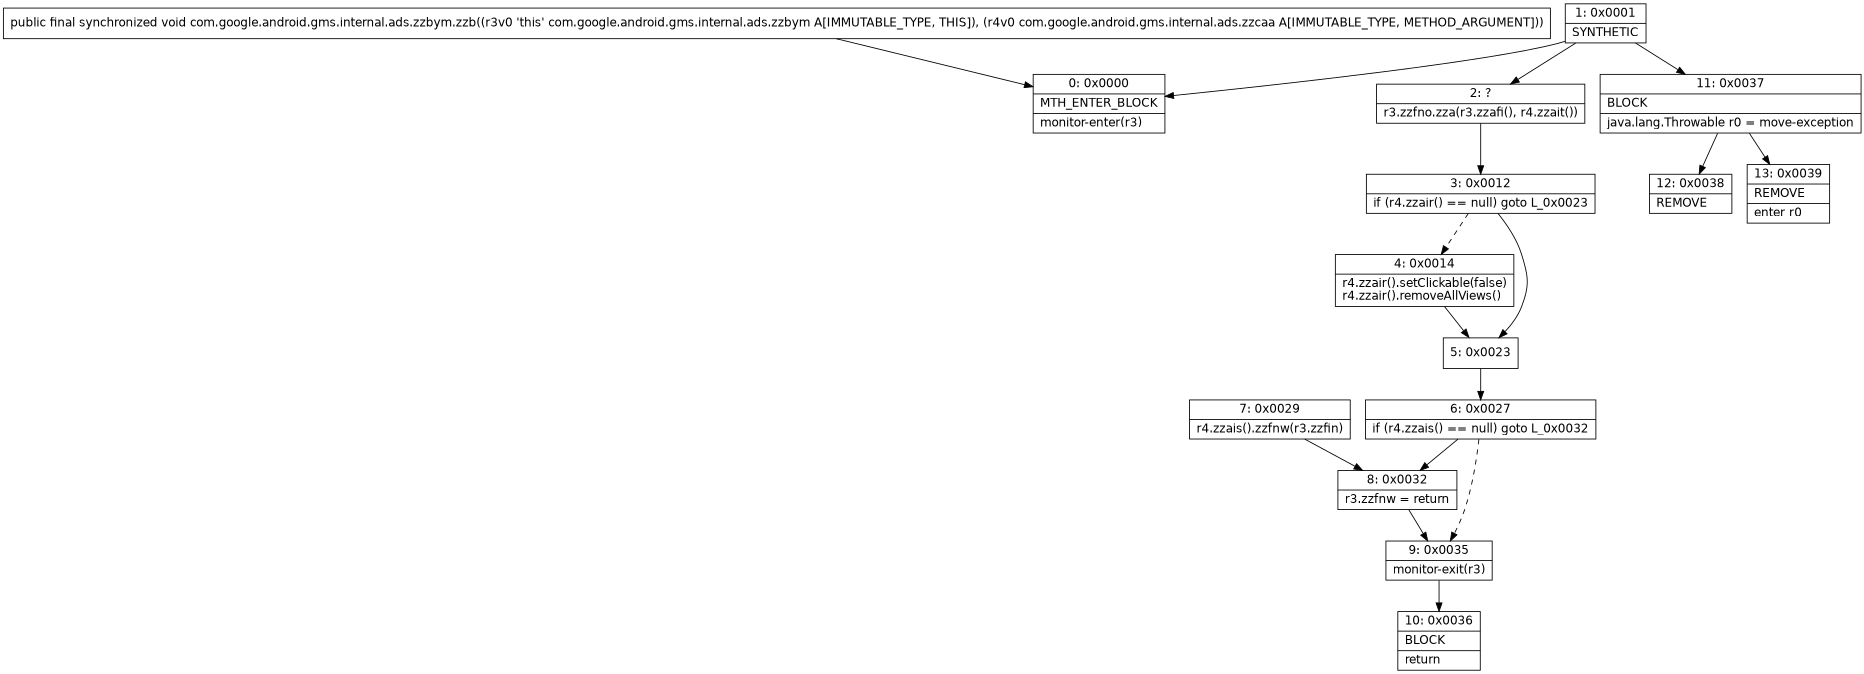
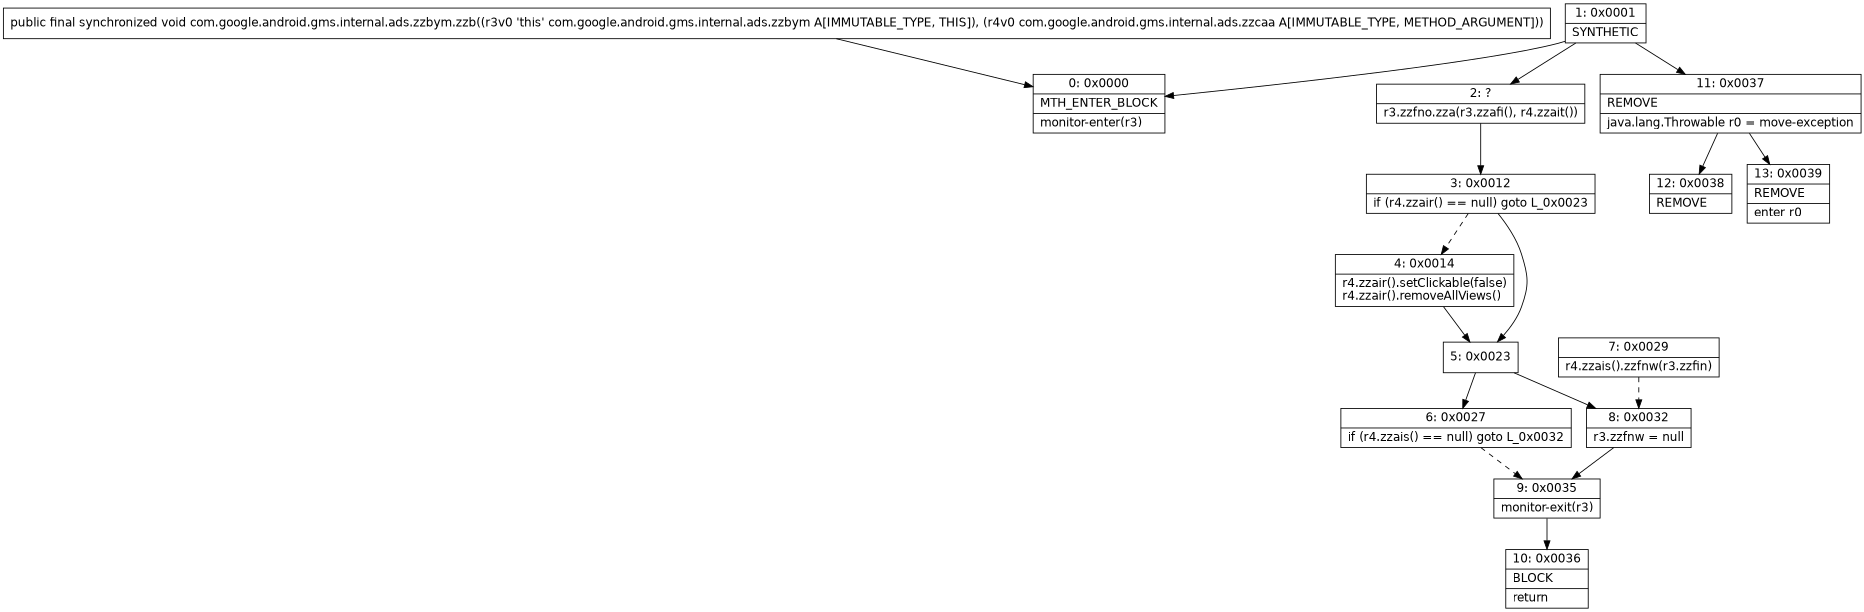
(1627, 103) -> (1633, 103)
(1442, 452) -> (1551, 389)
(1330, 453) -> (1639, 388)
(1397, 499) -> (1639, 437)
